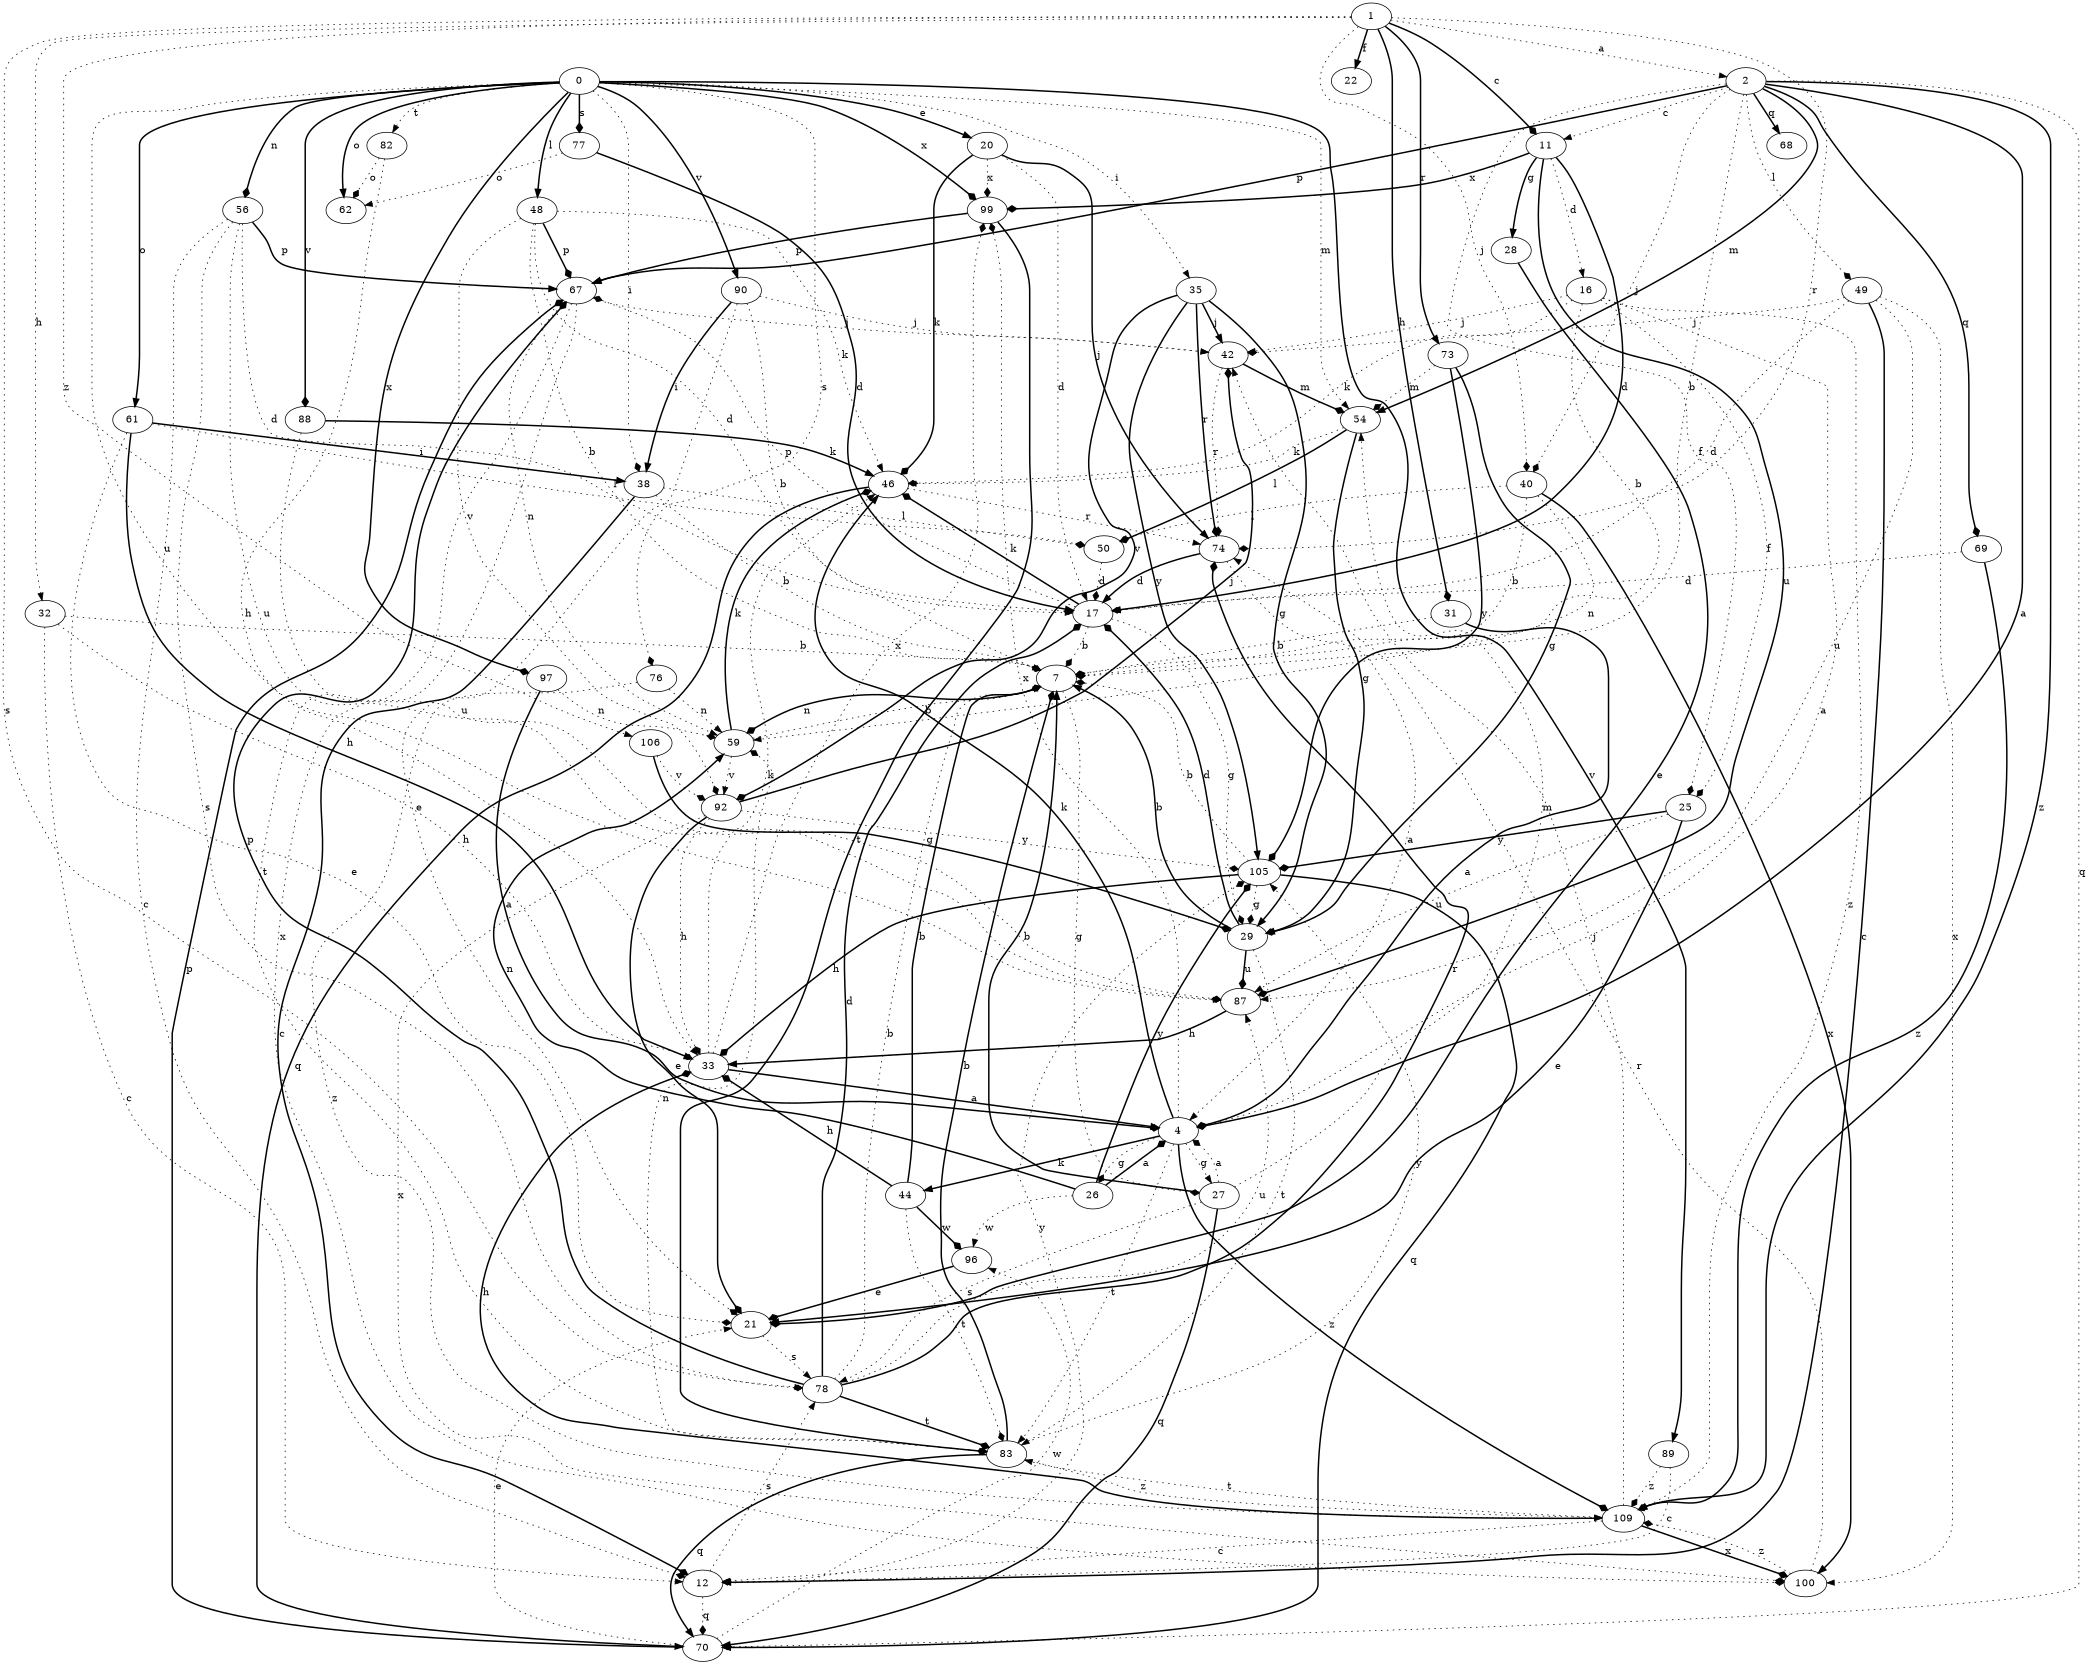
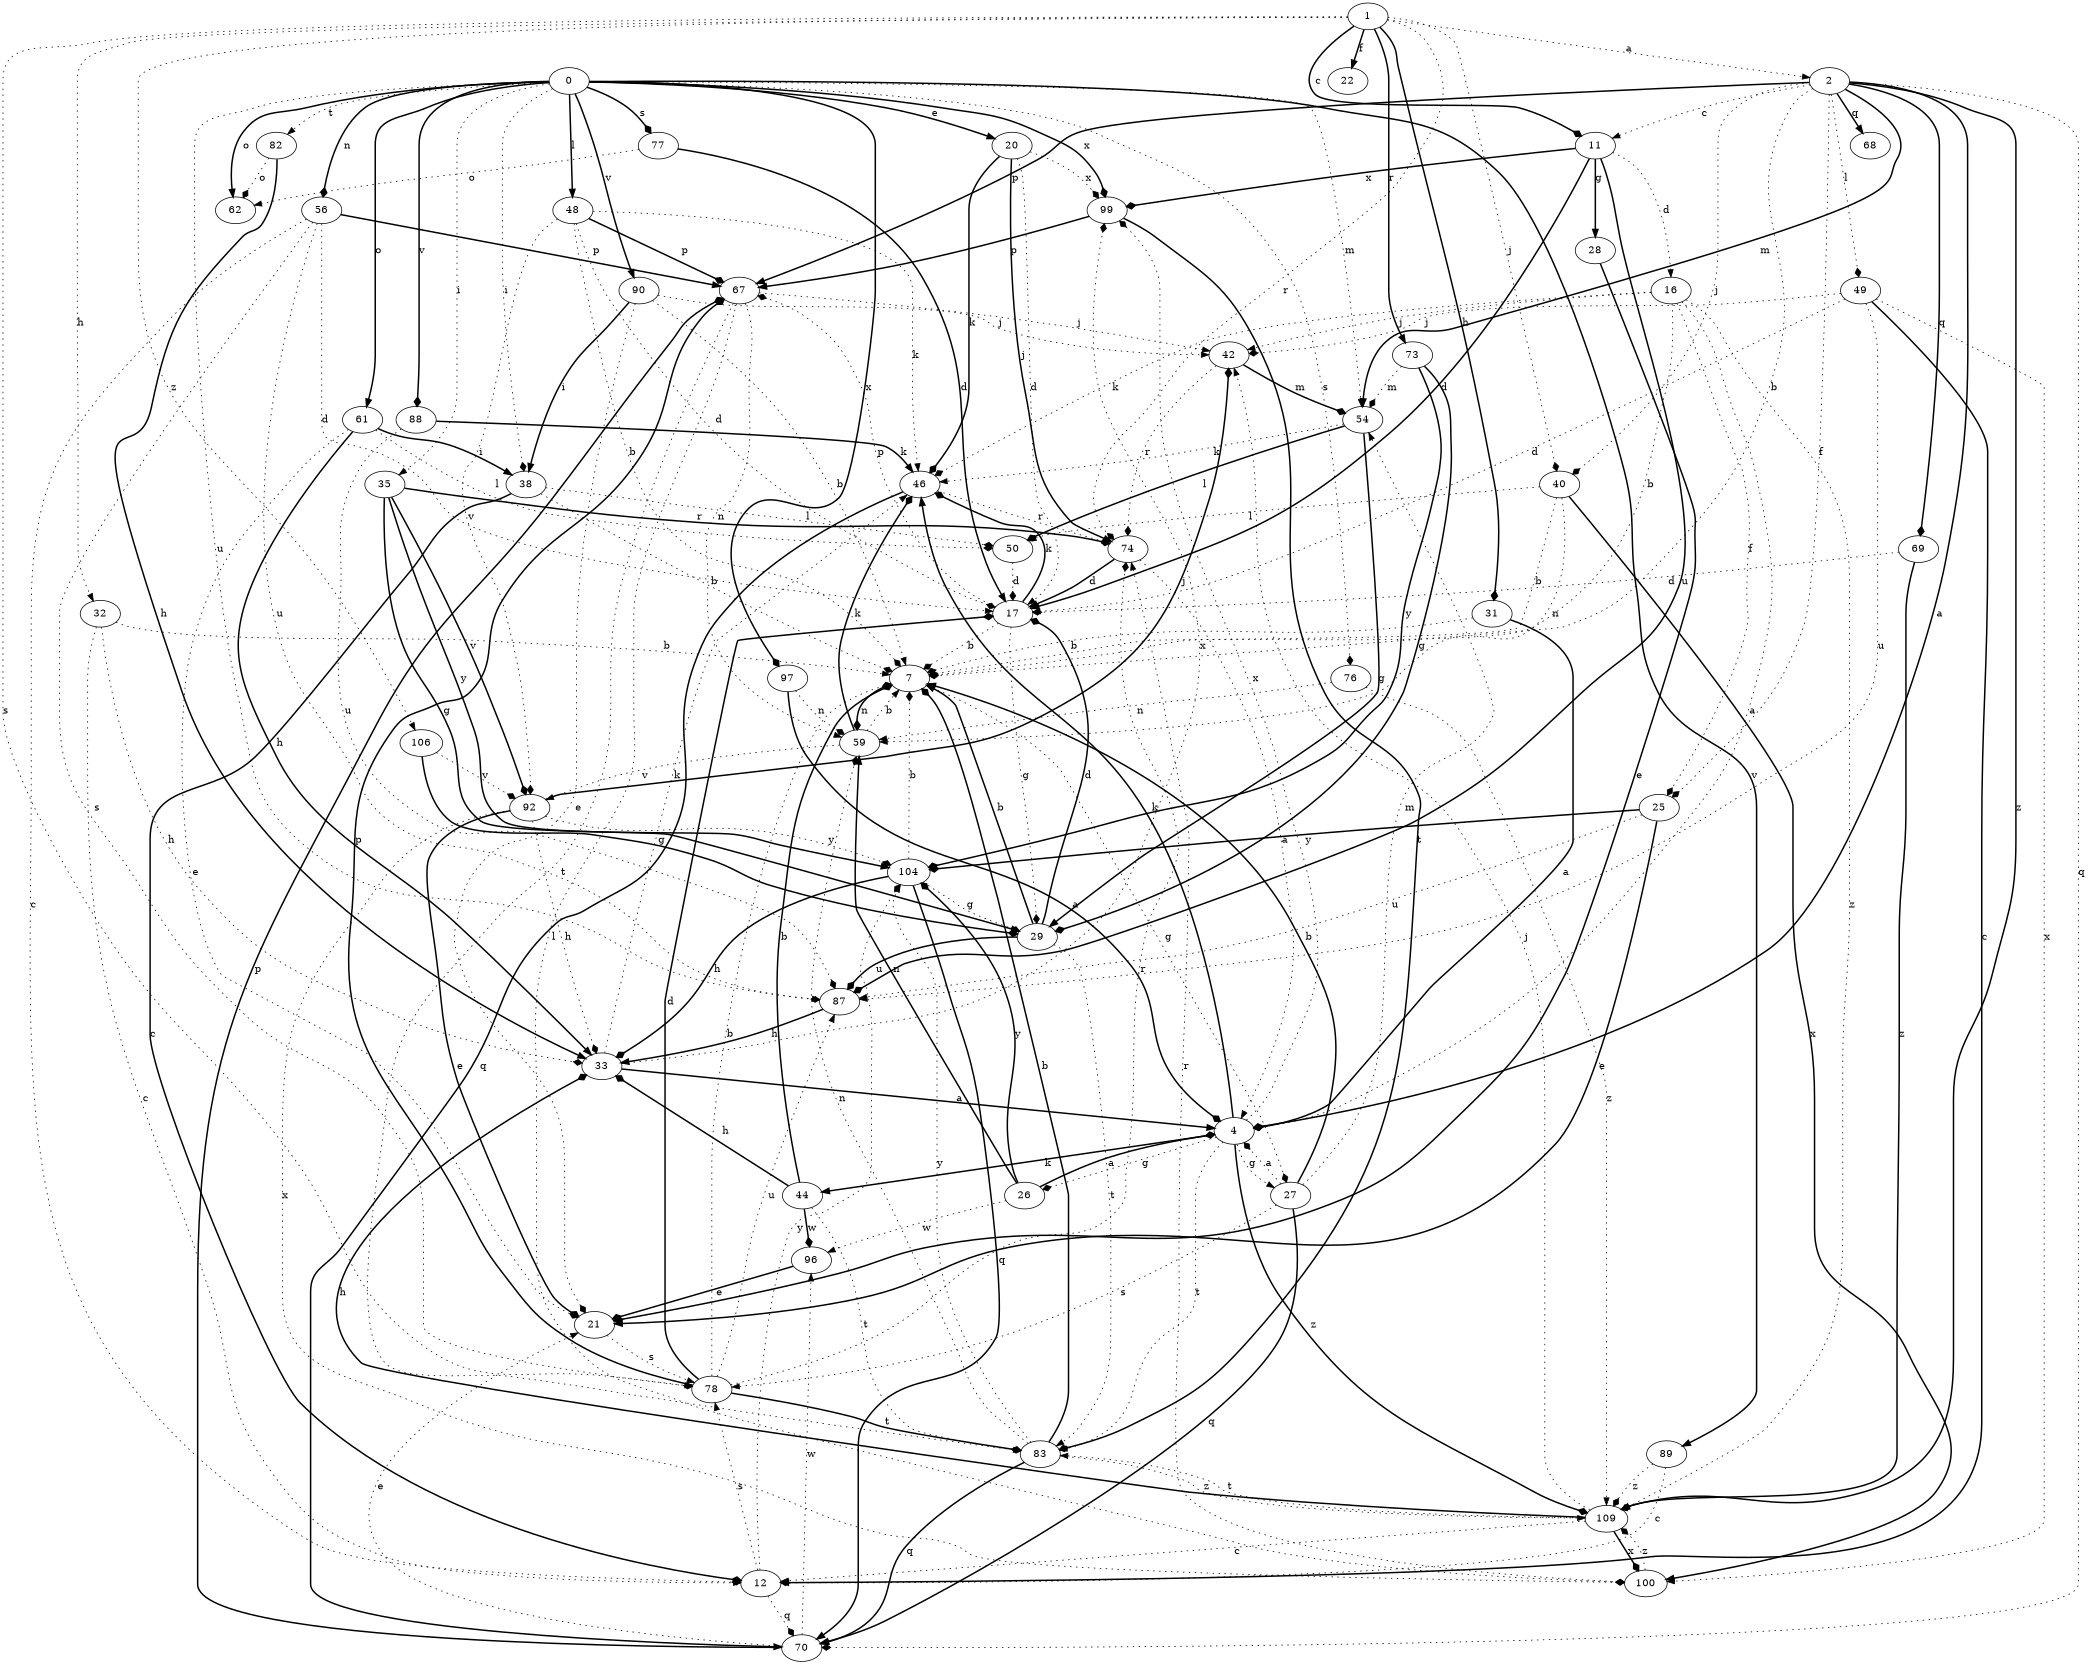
(1210, 319) -> none
(249, 642) -> (175, 669)
(1259, 872) -> (909, 872)
(283, 937) -> (554, 937)
(1383, 1098) -> (1133, 1099)
